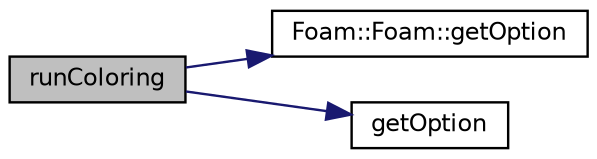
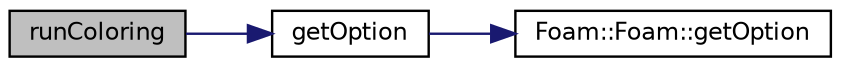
(217, 63) -> (460, 34)
